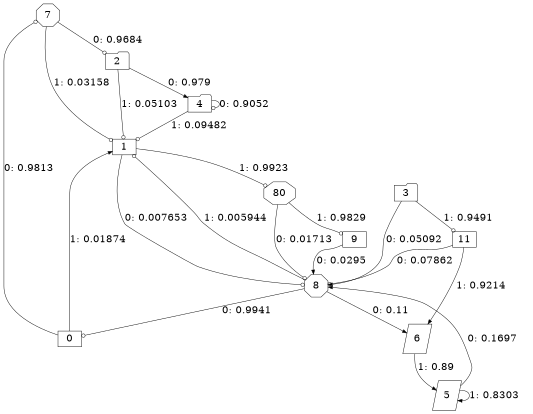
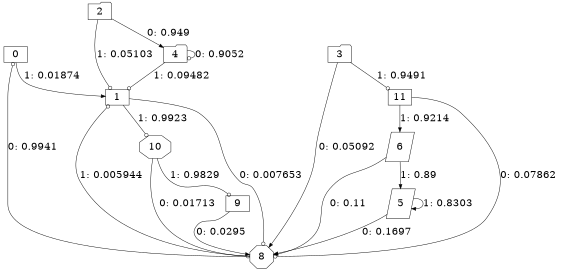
(48, 15) -> none
(196, 83) -> (175, 33)
(280, 193) -> (155, 147)
(365, 311) -> (323, 200)
